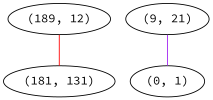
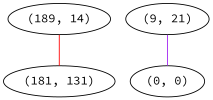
(59, 19) -> (59, 19)
(167, 81) -> (167, 81)
